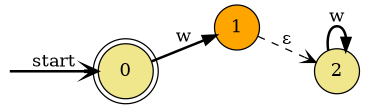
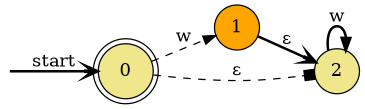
(281, 47) -> (281, 47)
(178, 51) -> (178, 51)
none -> (228, 80)
